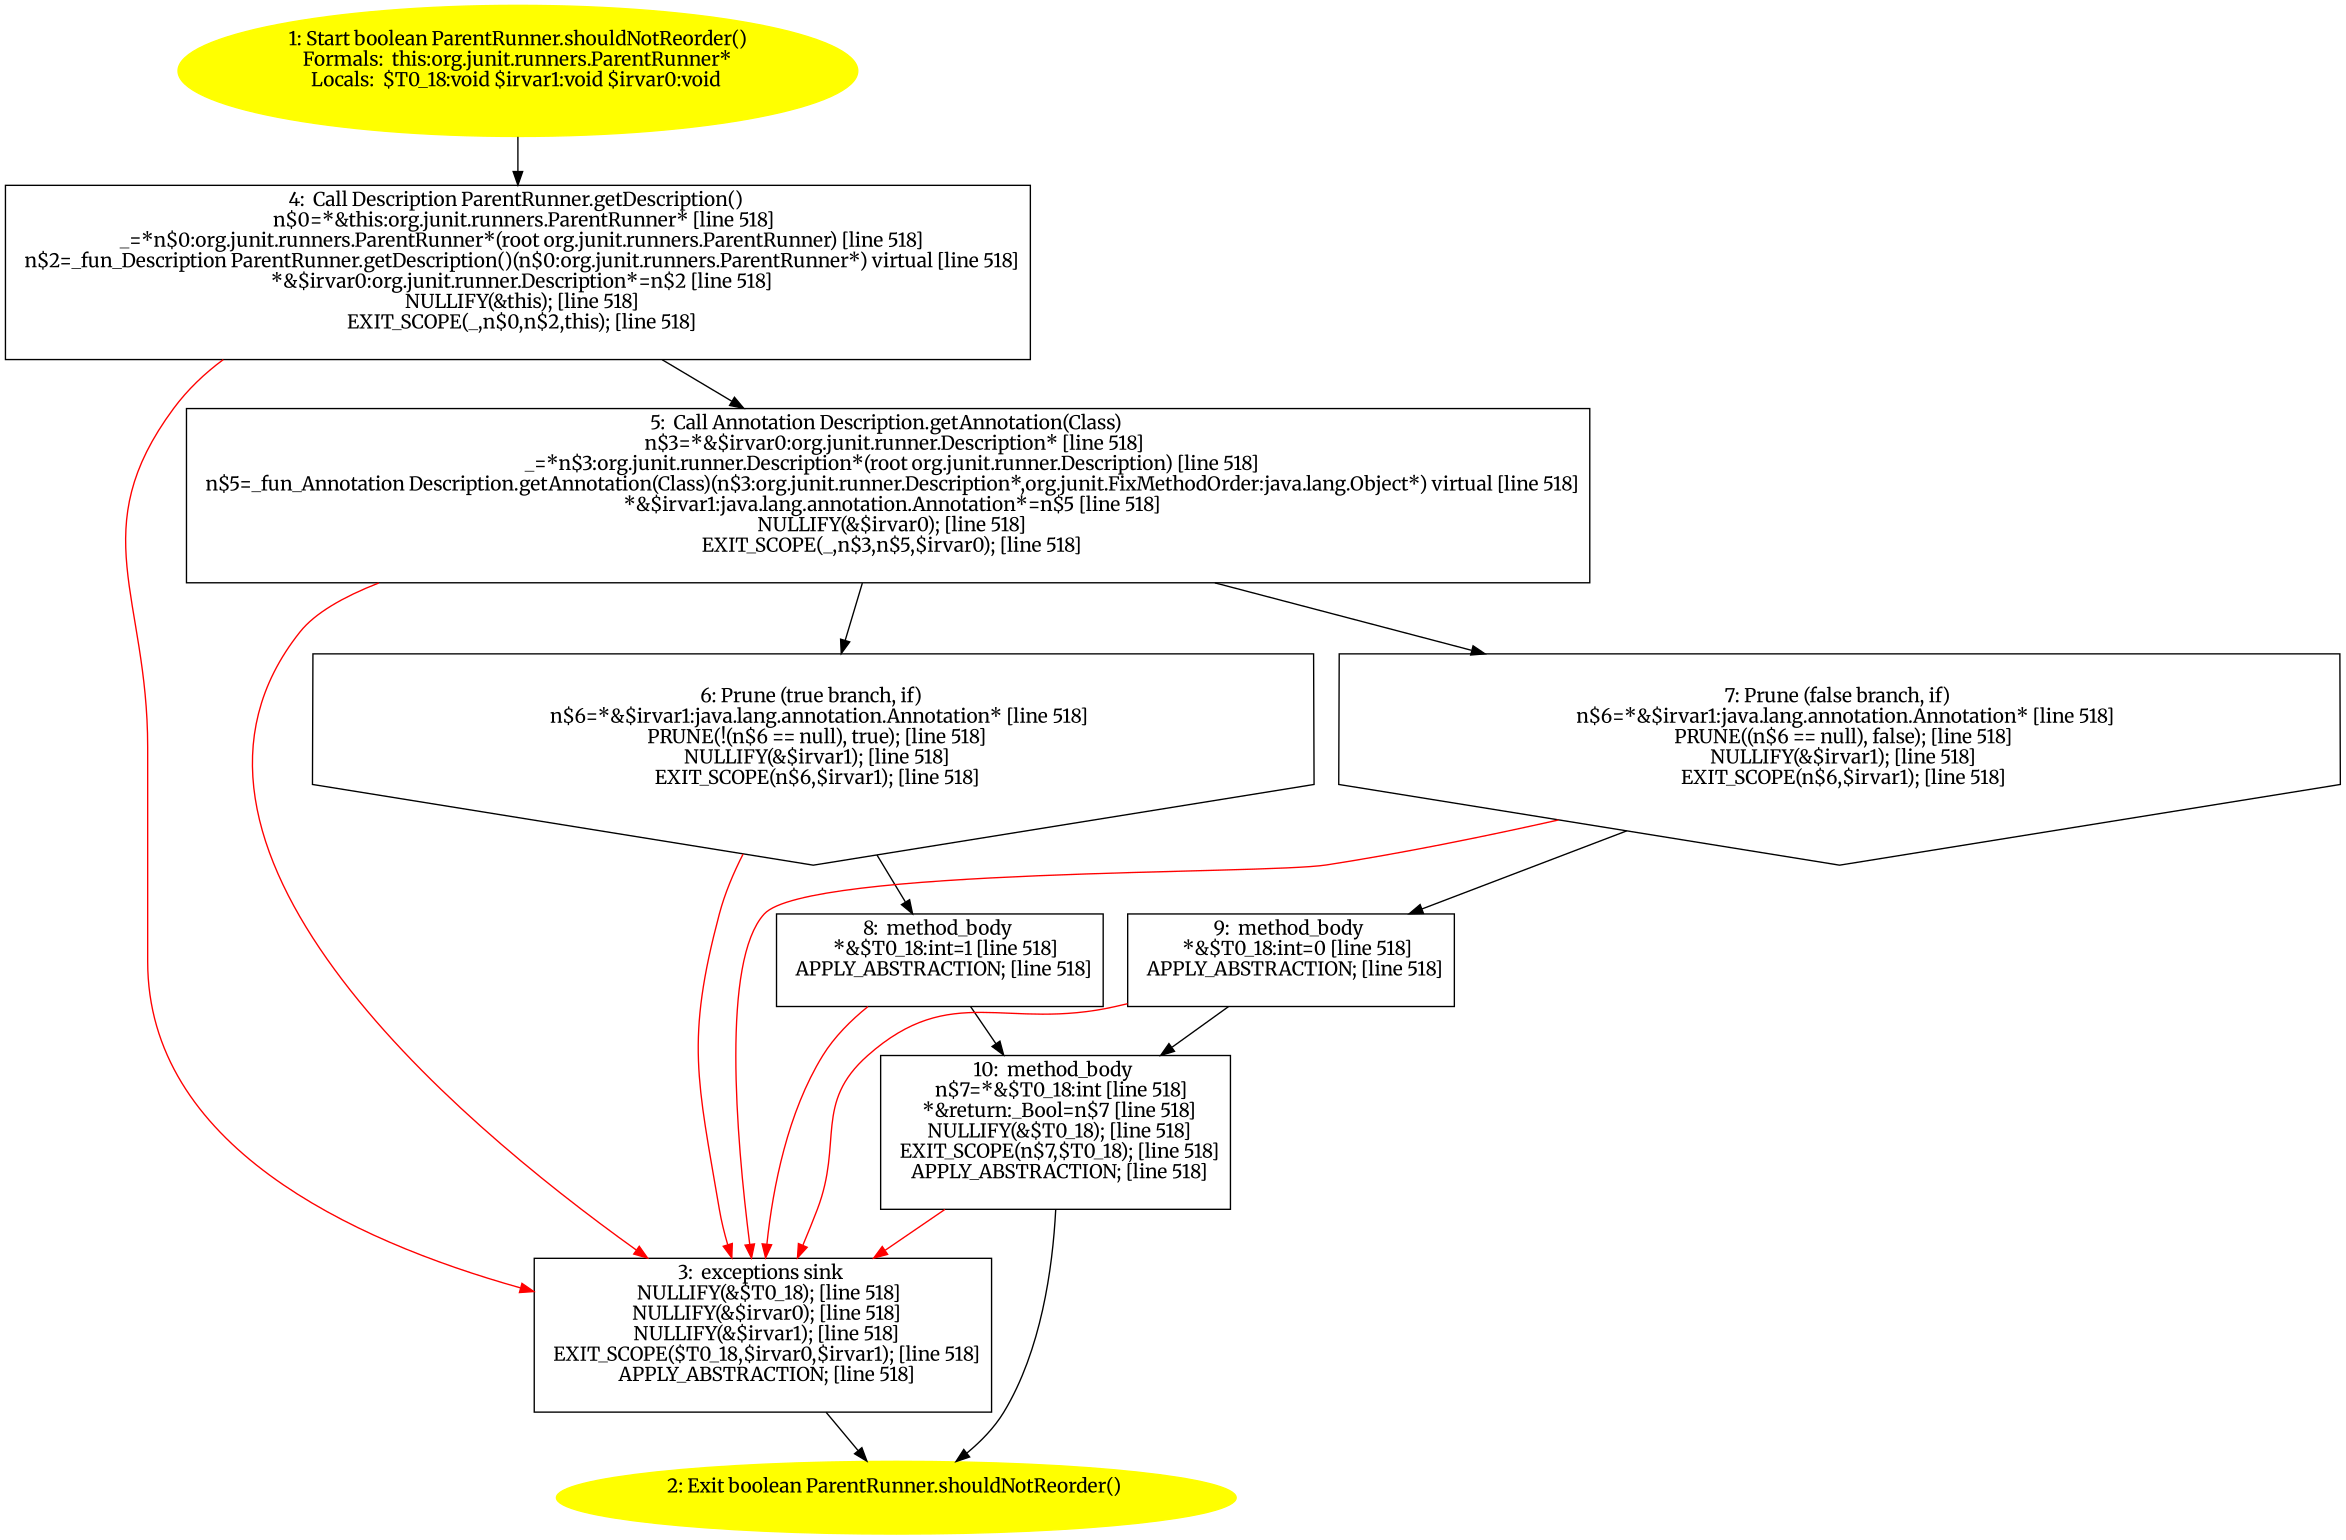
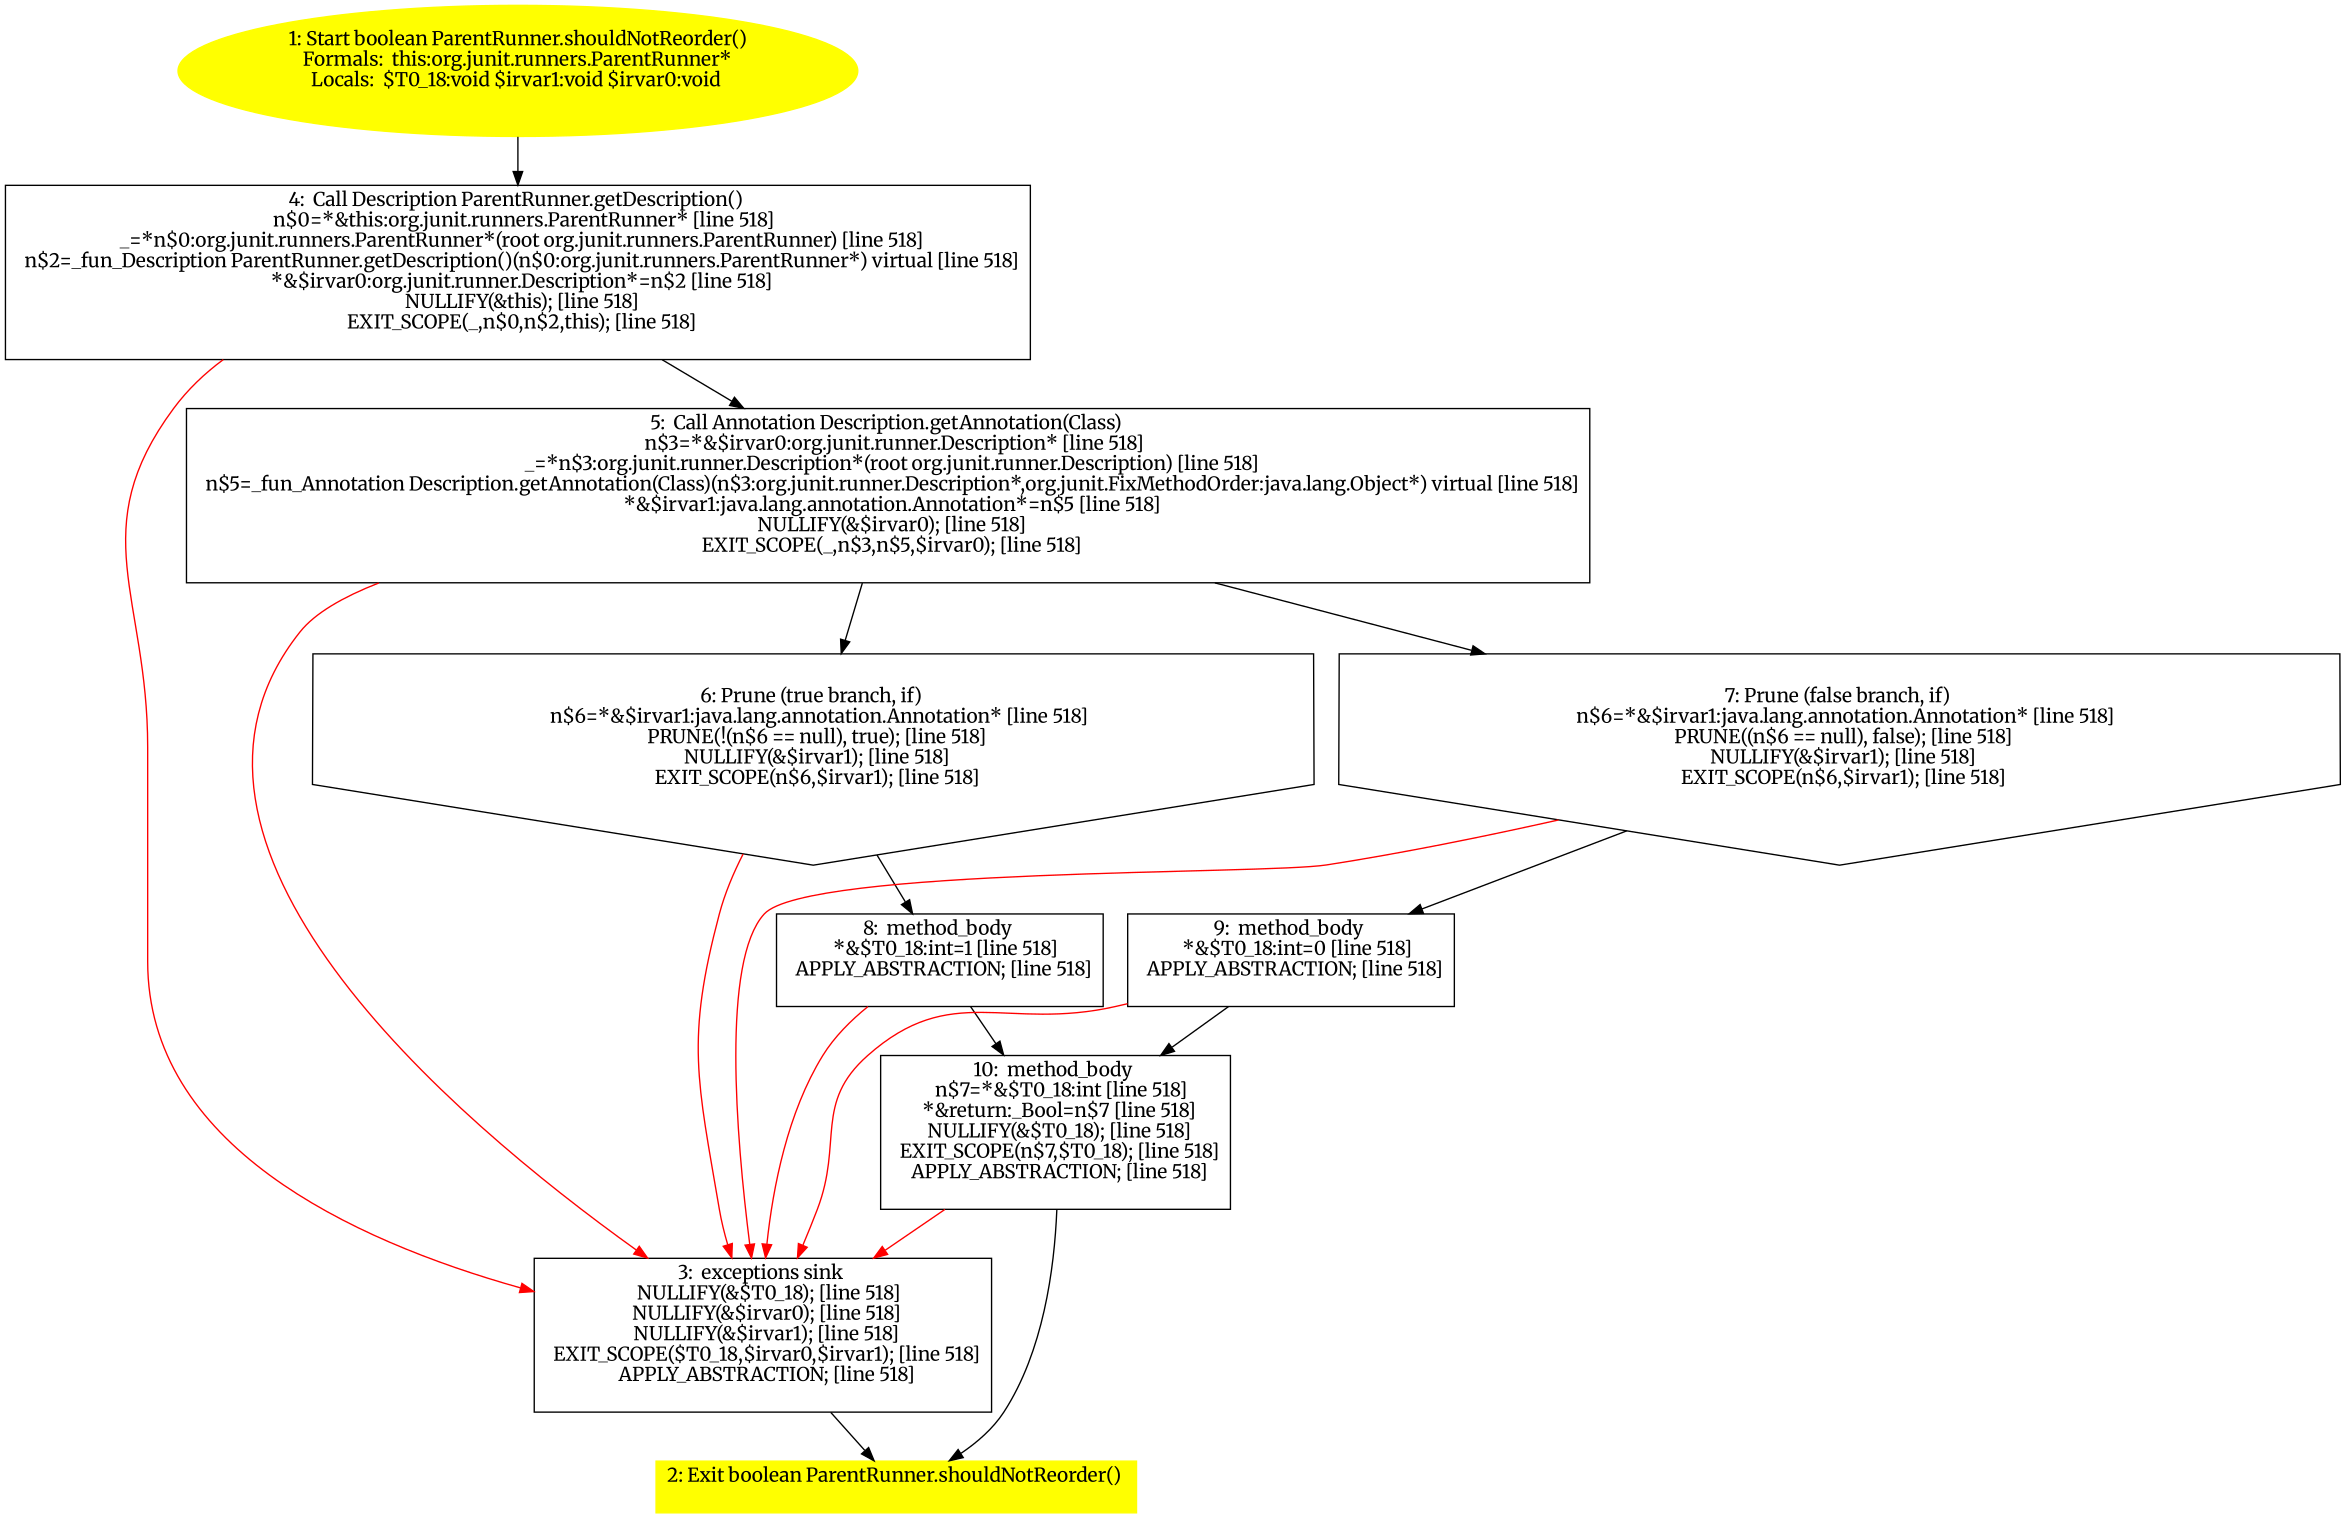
(896, 1498) -> (896, 1487)
